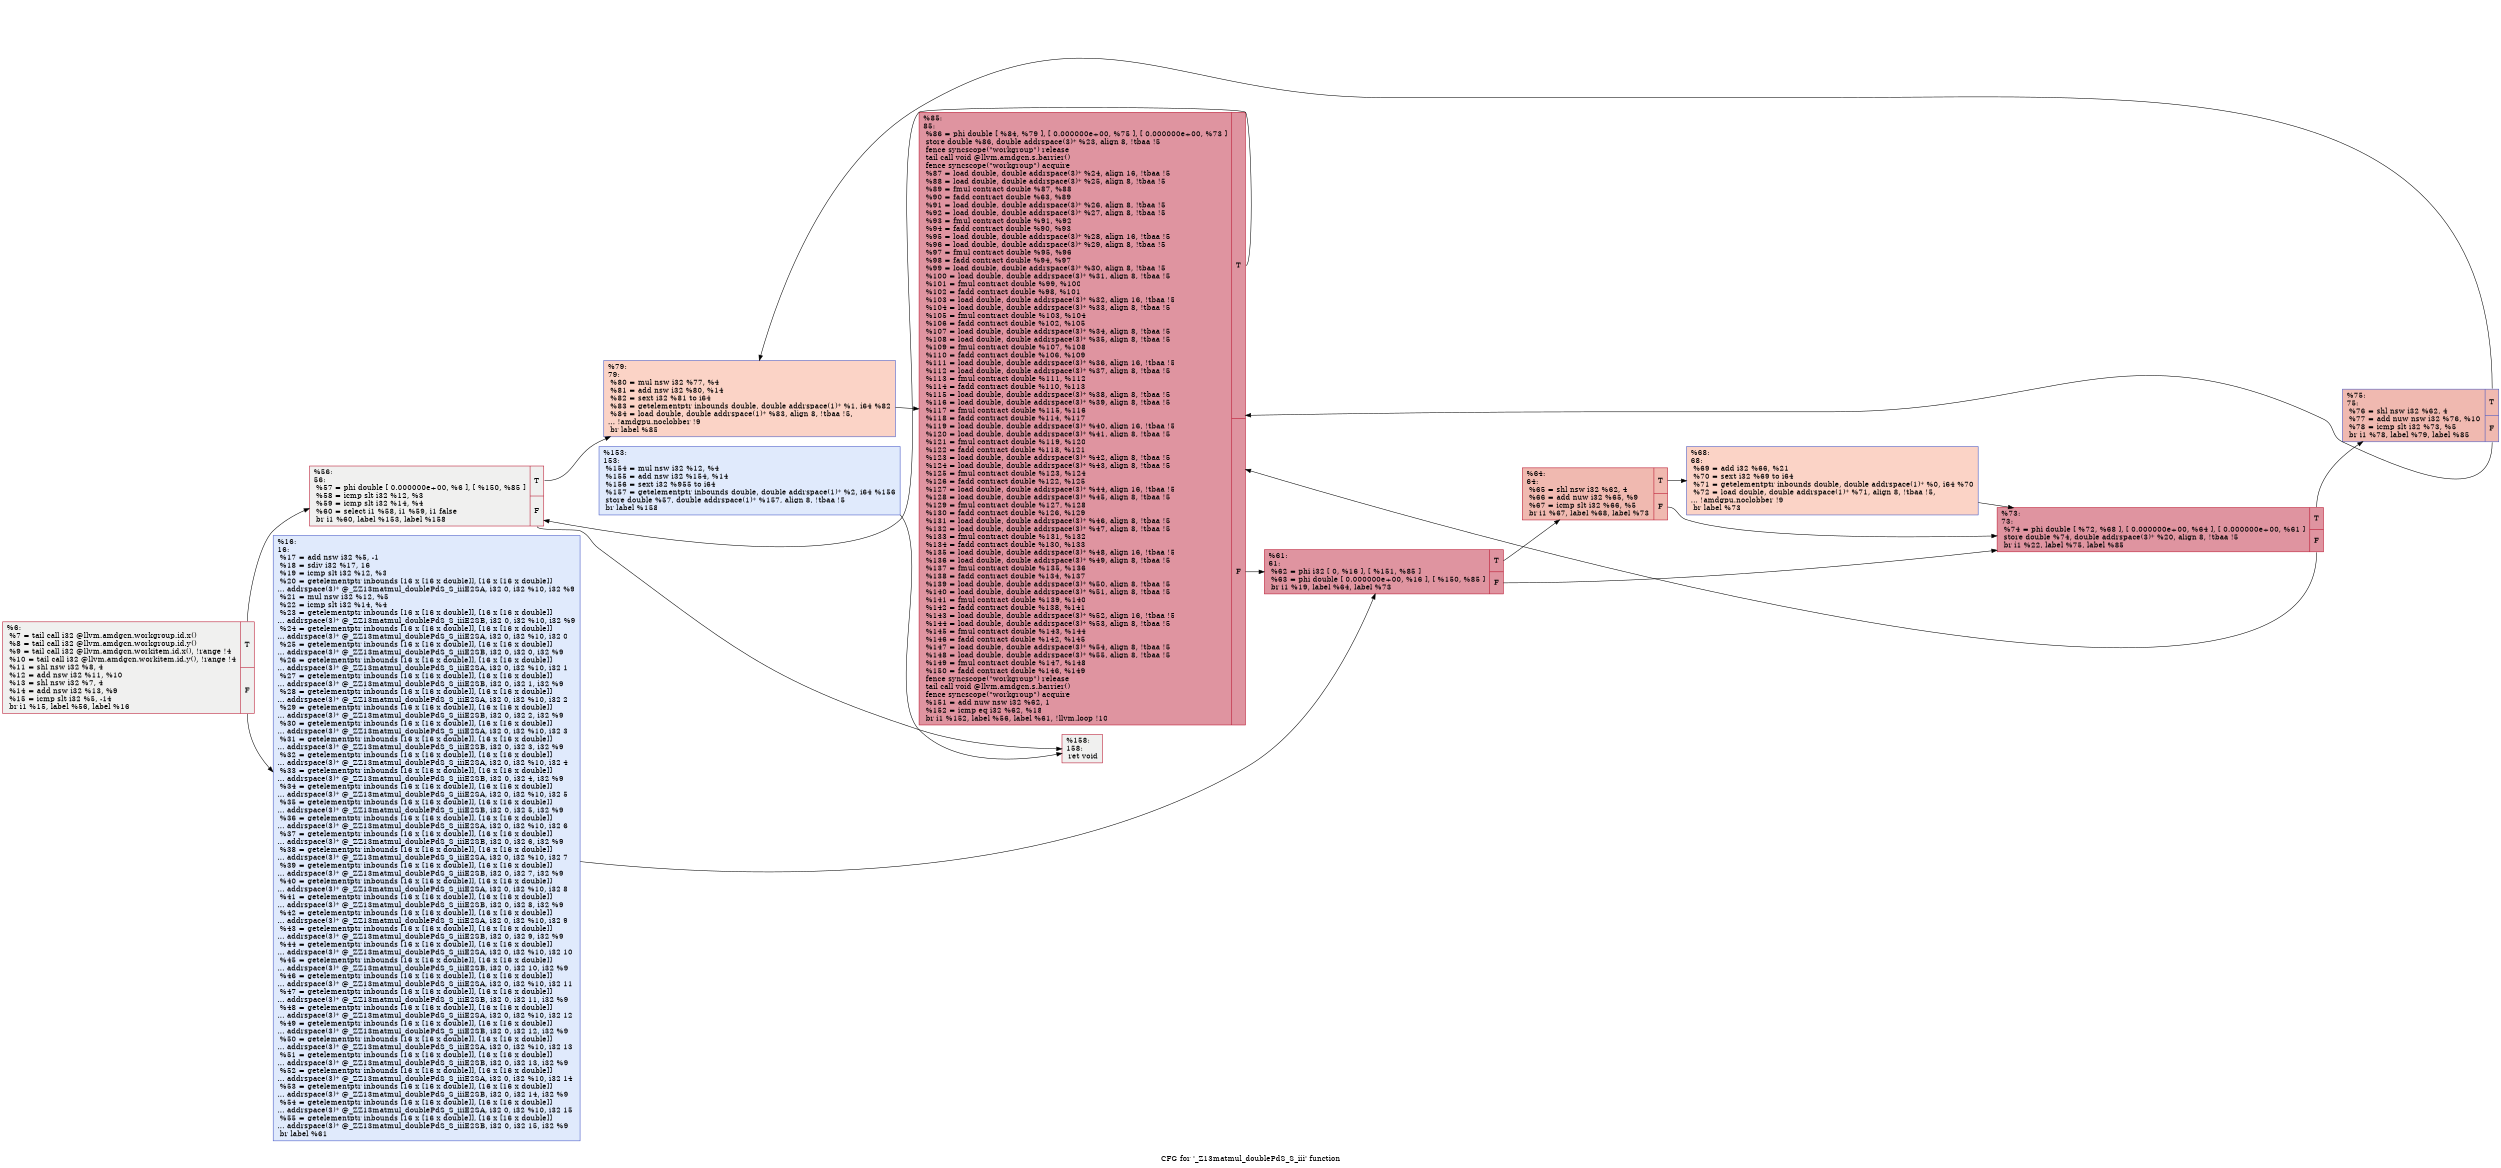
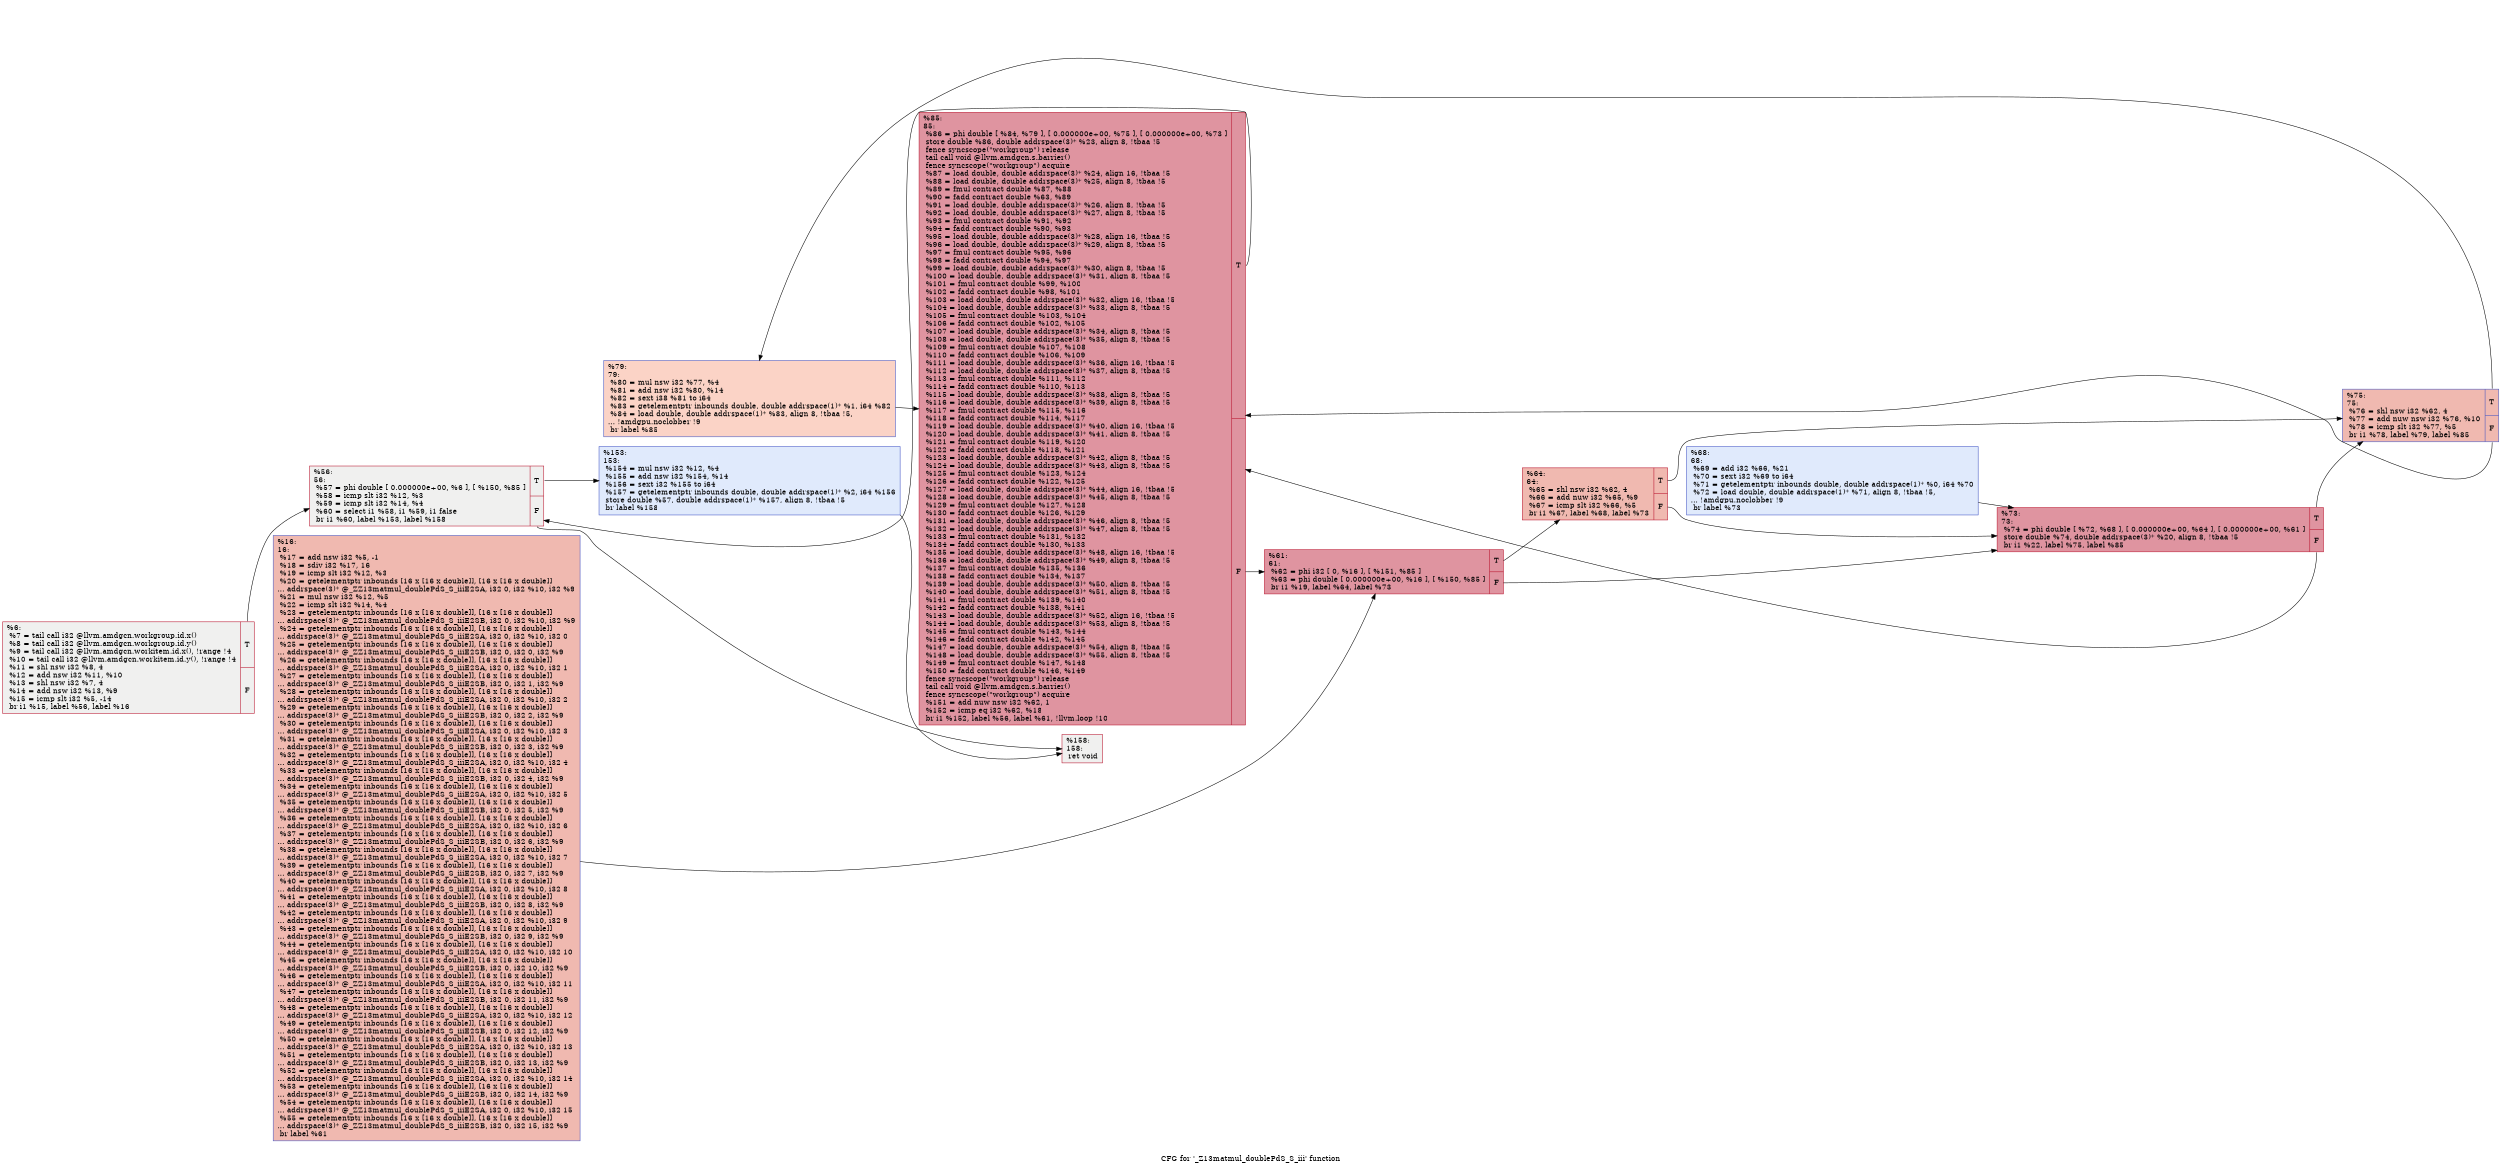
(660, 398) -> (660, 398)
(2402, 427) -> (2402, 427)
(576, 462) -> (569, 481)
(1674, 481) -> (1988, 424)
(1832, 481) -> (1832, 481)
(660, 484) -> (660, 484)
(253, 743) -> none
(427, 838) -> (427, 838)
